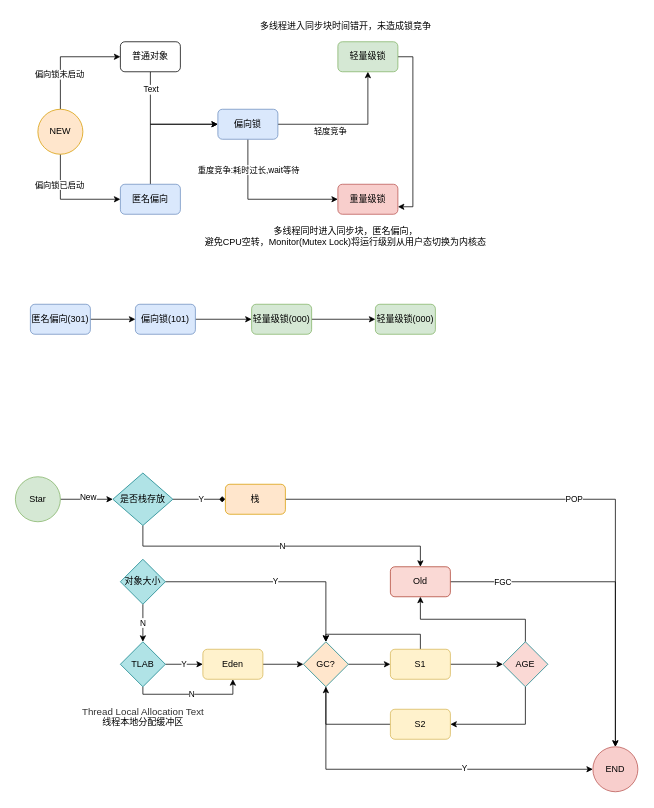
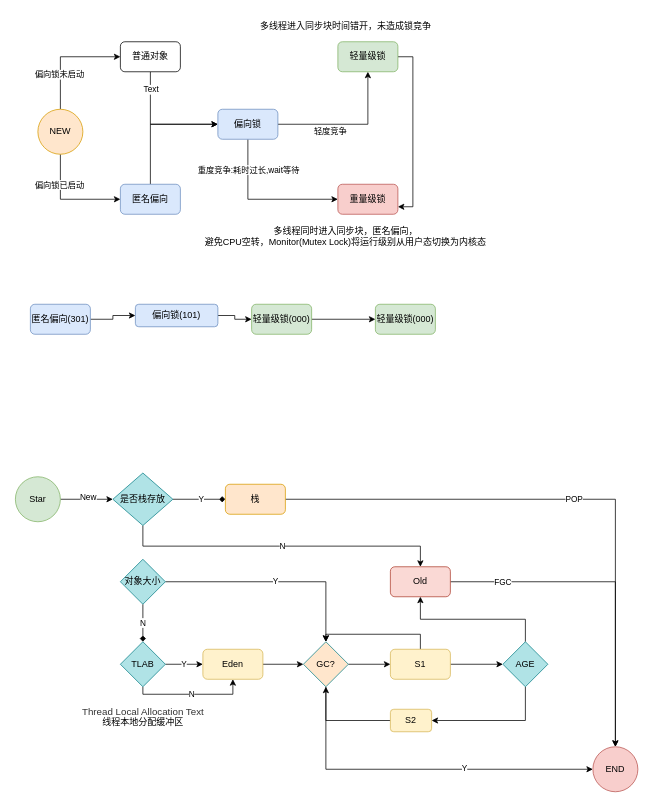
(165, 319) -> (177, 315)
(143, 635) -> (143, 634)
(525, 664) -> (525, 664)
(420, 724) -> (411, 720)
